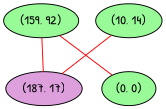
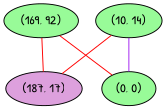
(41, 21) -> (41, 21)
none -> (129, 55)
